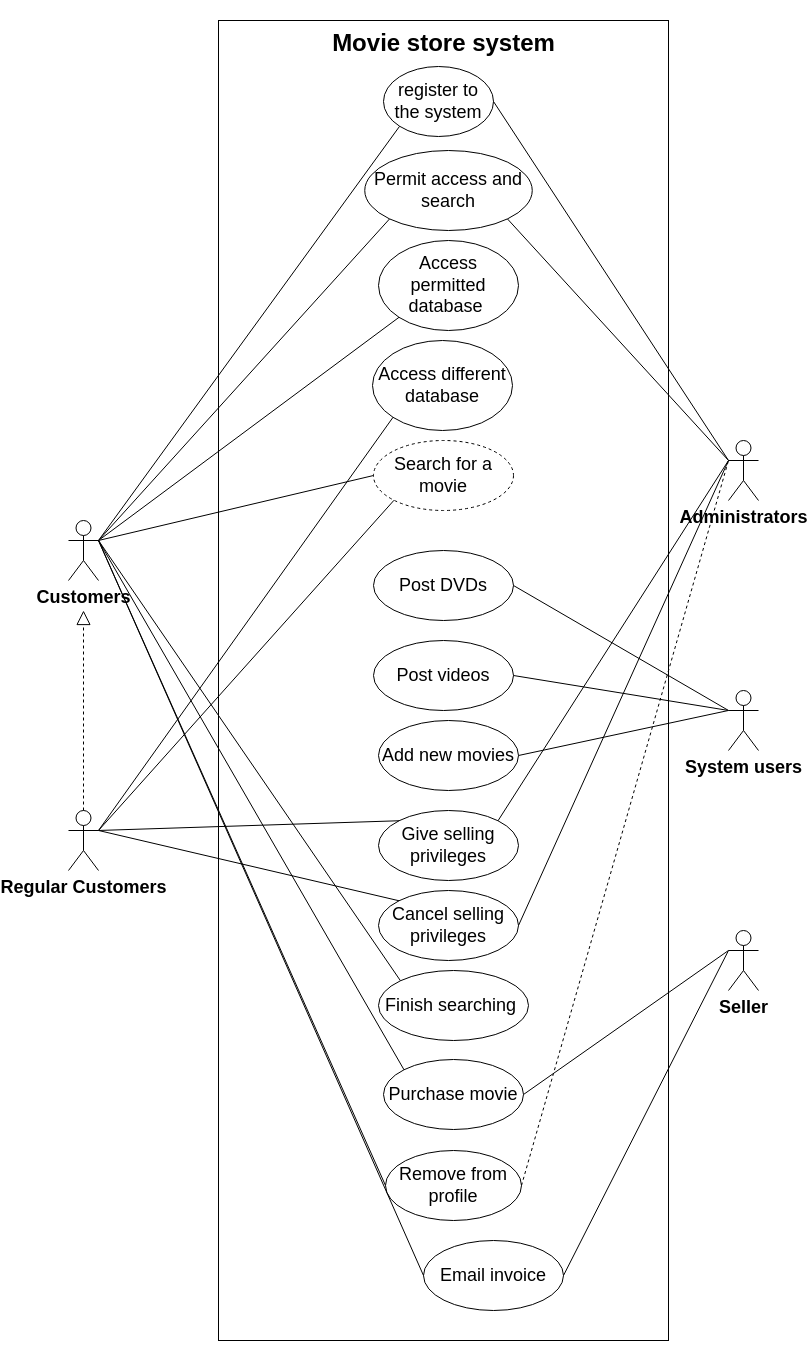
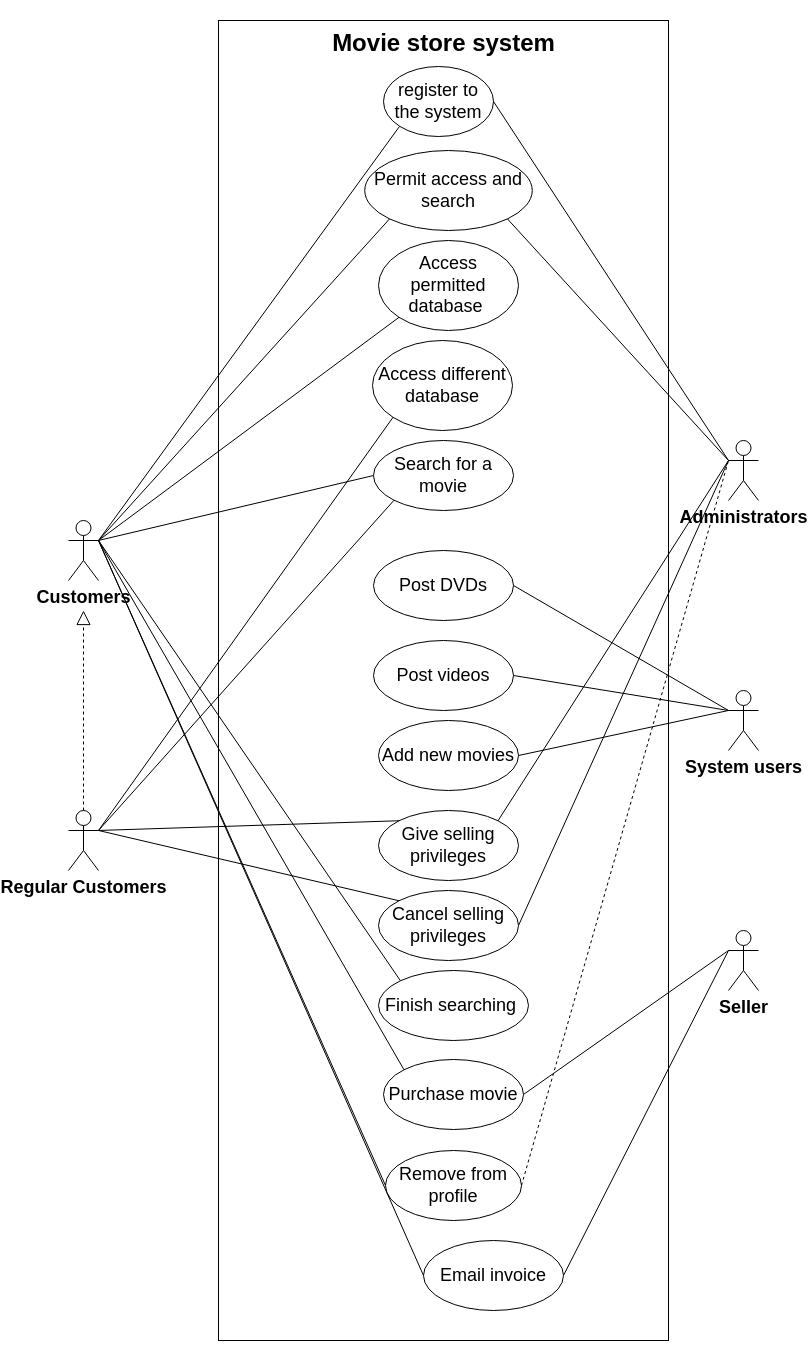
(444, 476) -> (444, 476)
